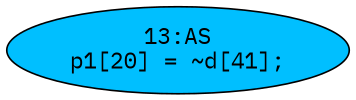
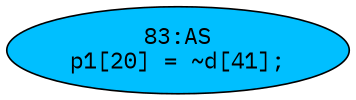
(178, 50) -> (178, 50)
